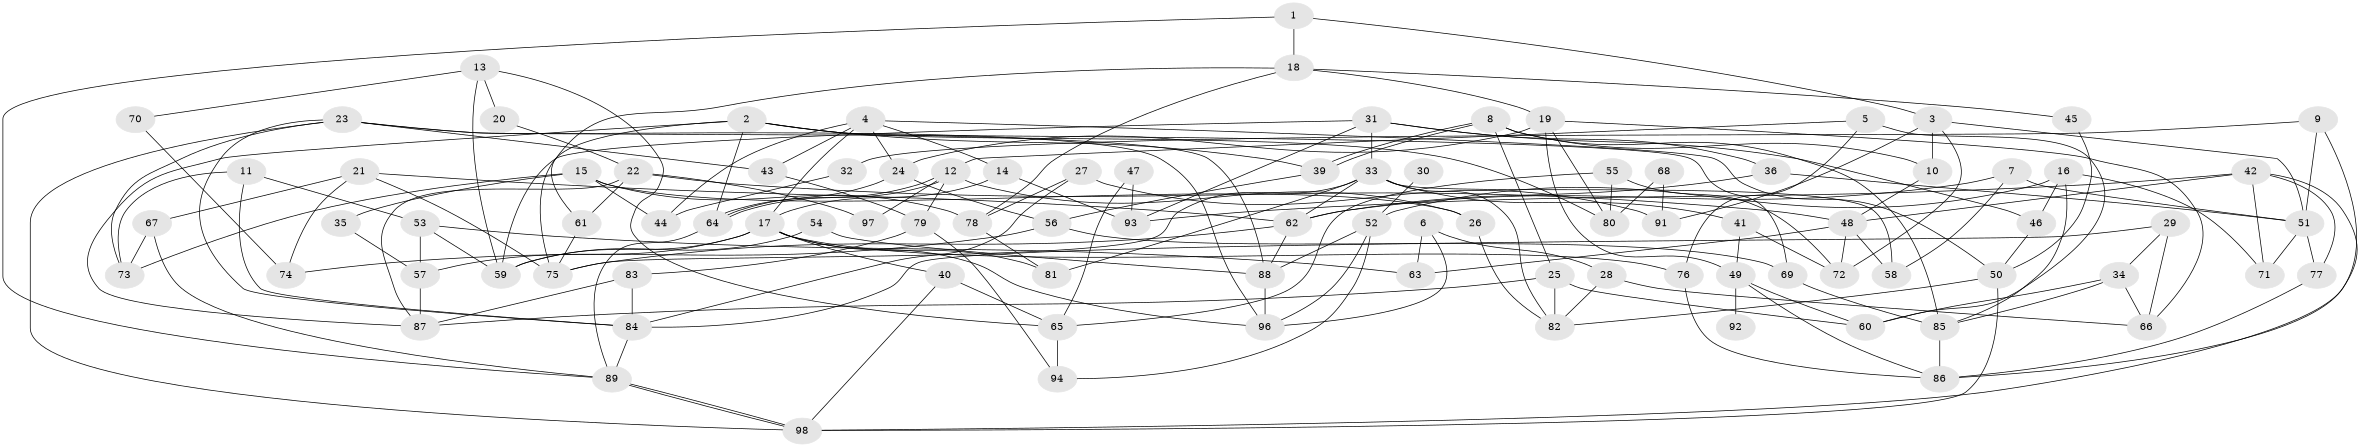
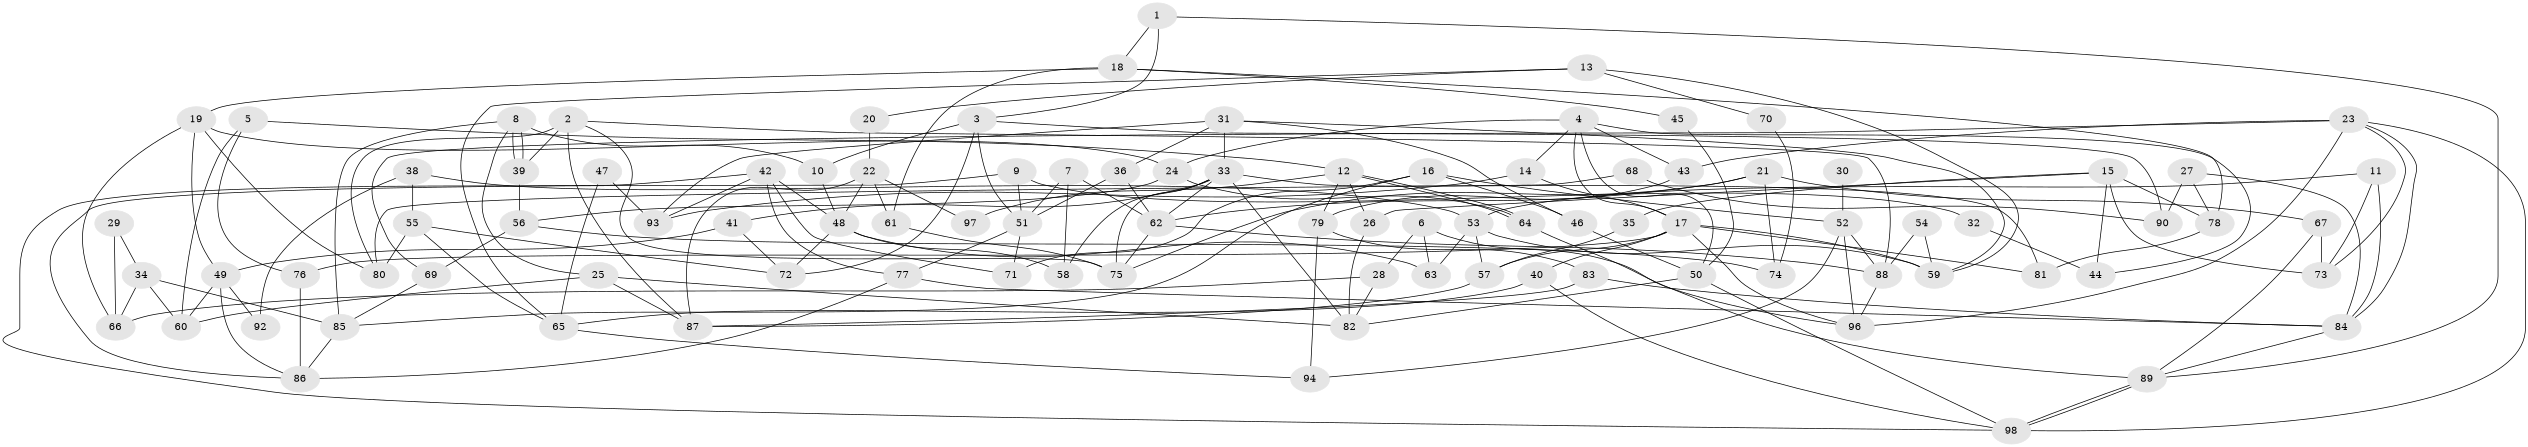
none -> (413, 172)
(730, 172) -> none
(1662, 223) -> (2163, 223)
(1205, 247) -> (1622, 307)
